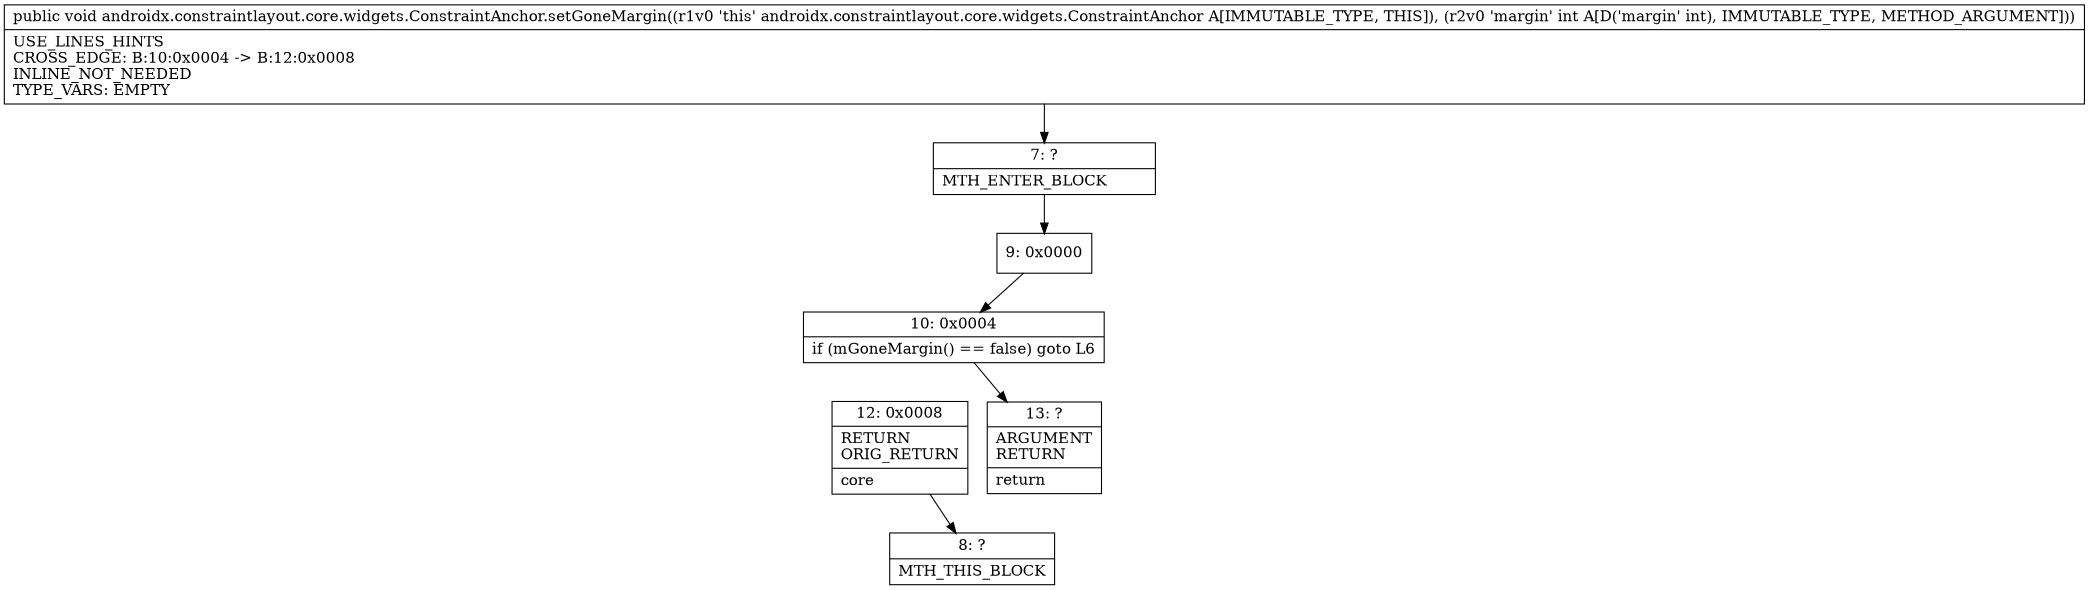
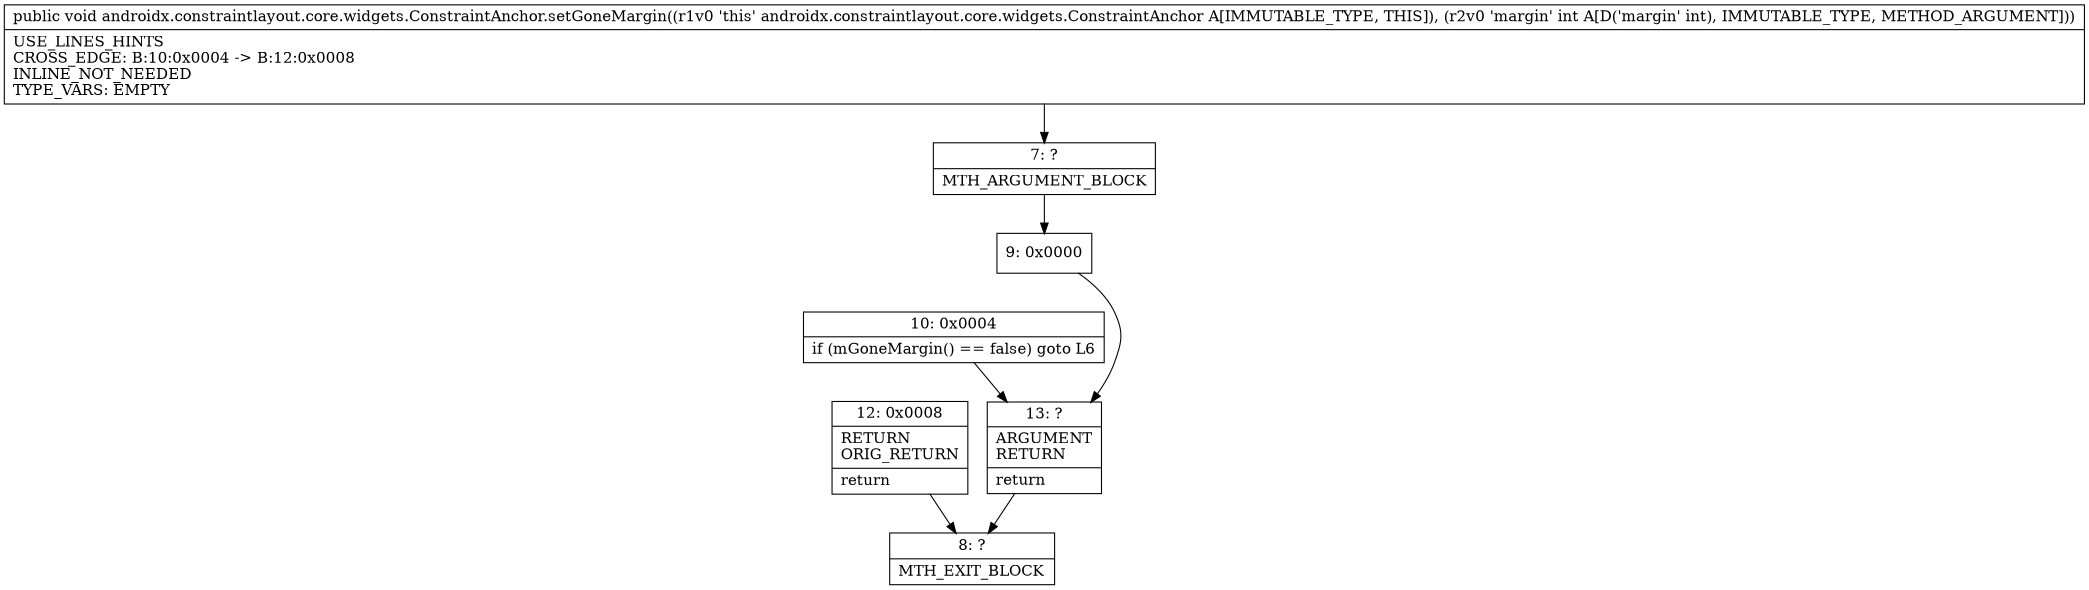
(1025, 181) -> (1044, 181)
(1006, 289) -> (1120, 328)
(857, 481) -> (865, 481)
none -> (1005, 509)
(972, 571) -> (972, 571)
